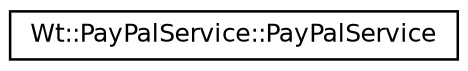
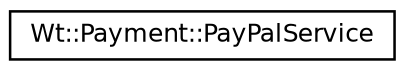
(234, 35) -> (202, 35)
